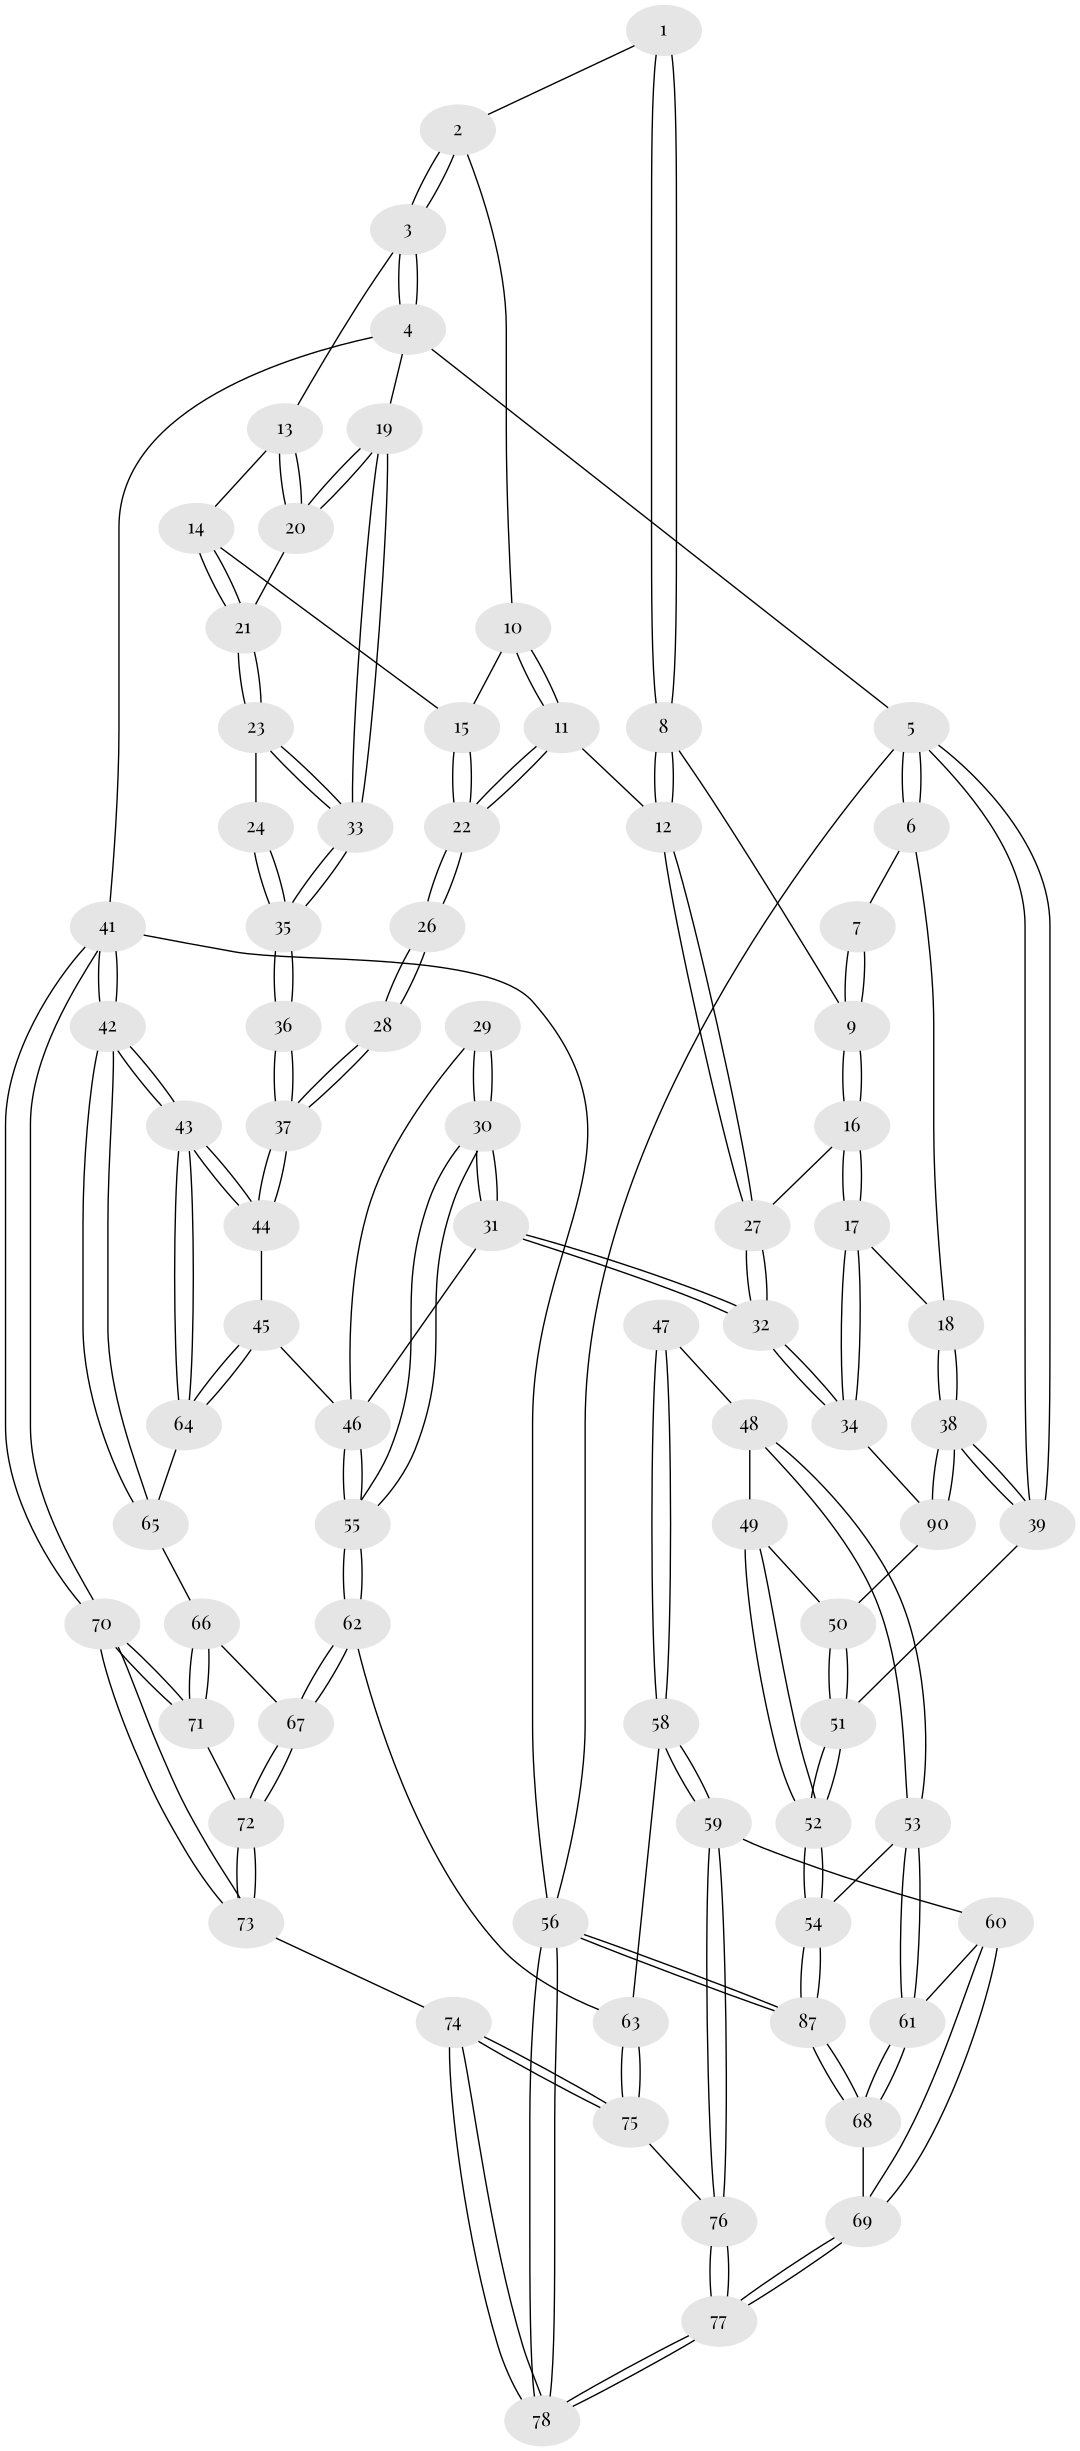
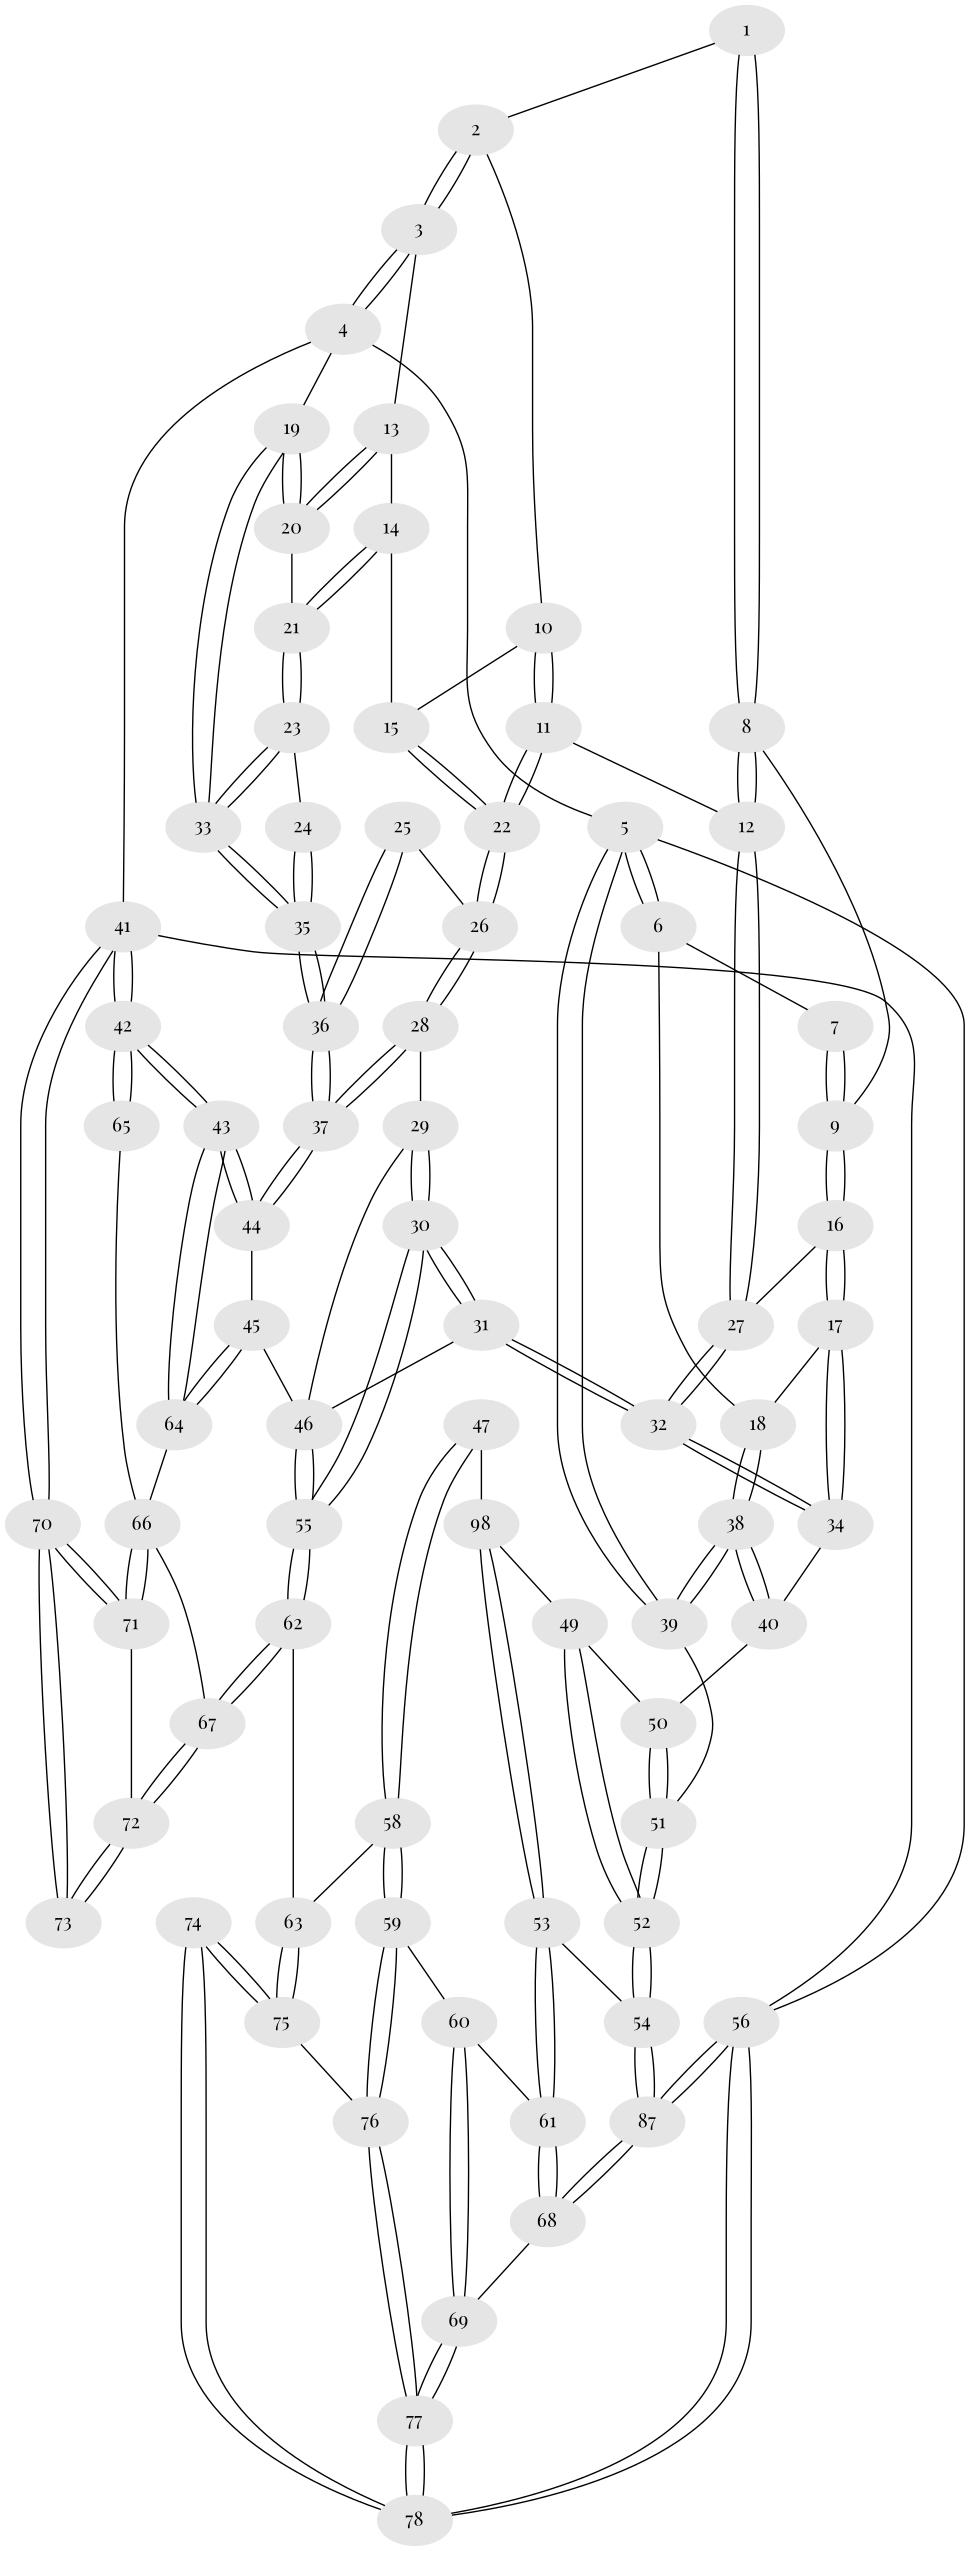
none -> (403, 827)
none -> (421, 1076)
(750, 1425) -> (481, 1524)
(167, 1475) -> (158, 1475)
(938, 1524) -> (769, 1624)
(350, 1973) -> none
